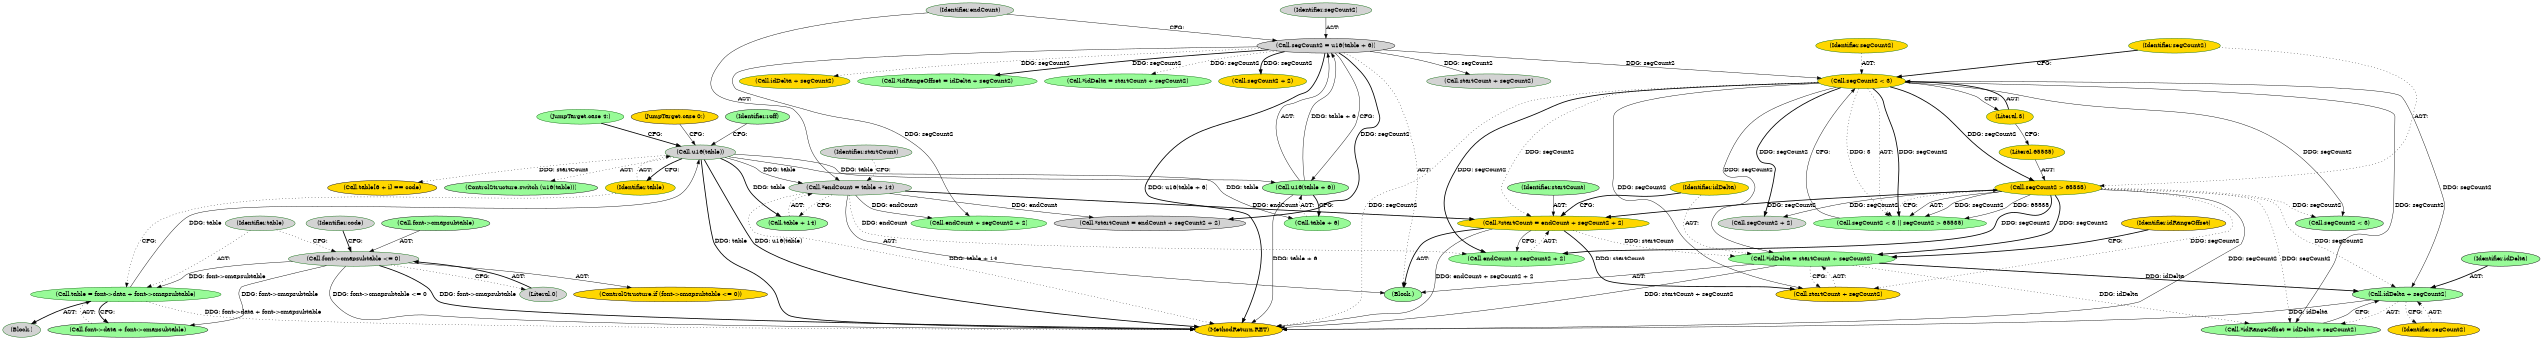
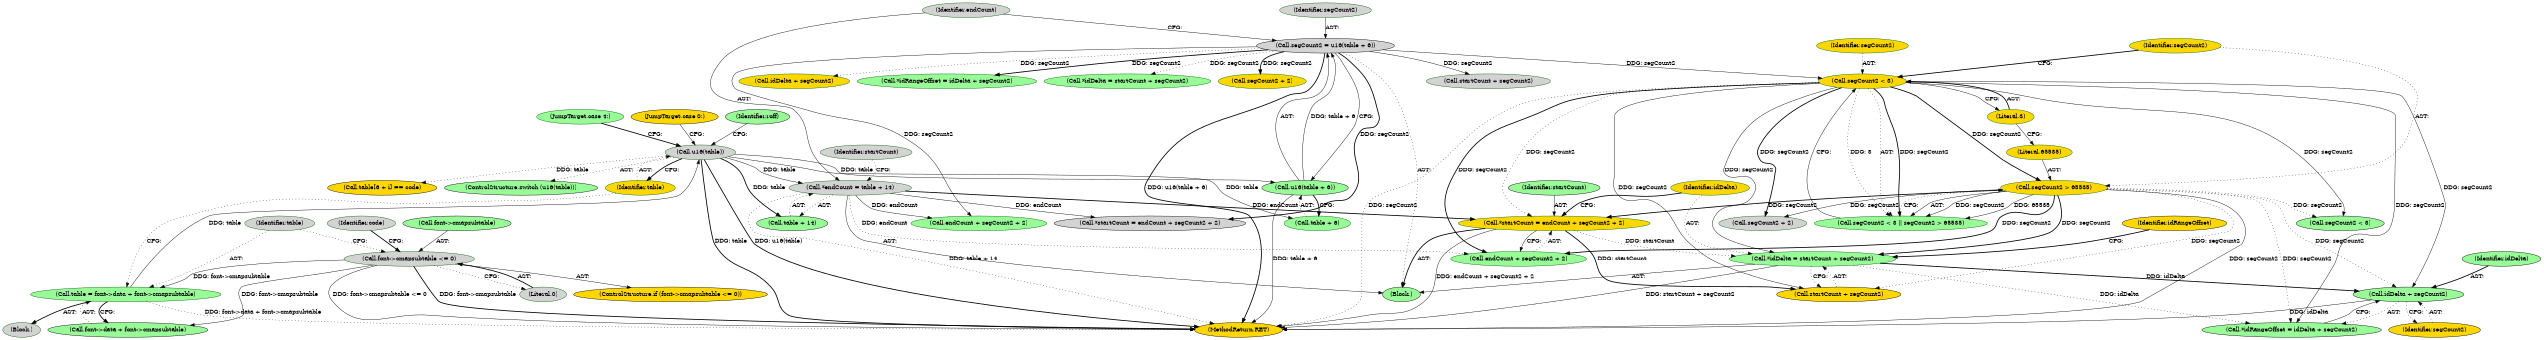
(564, 170) -> (572, 170)
(825, 206) -> (826, 206)
